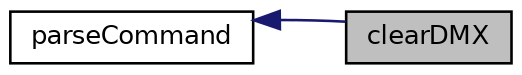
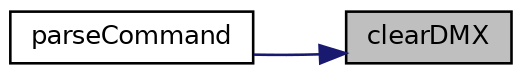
(313, 20) -> (287, 55)
